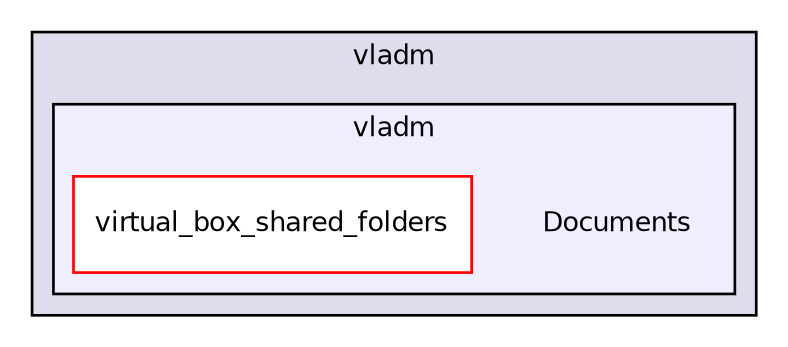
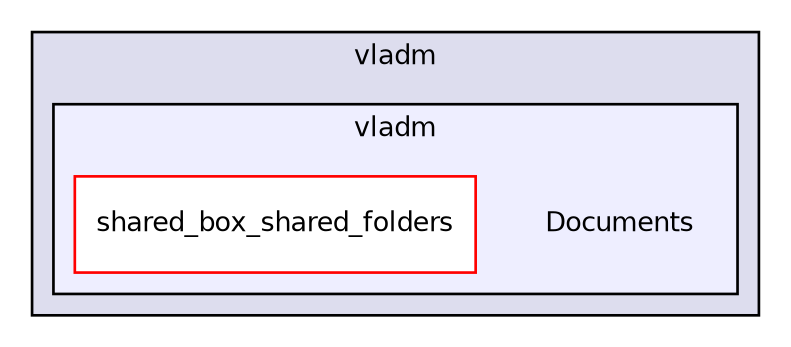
(273, 224) -> (275, 224)
